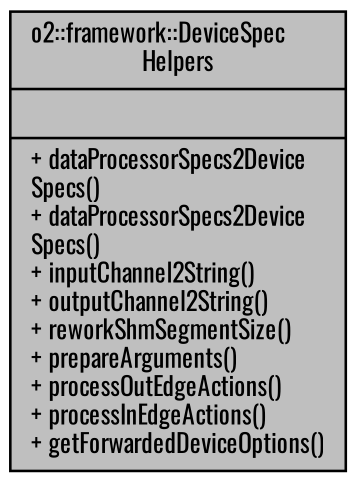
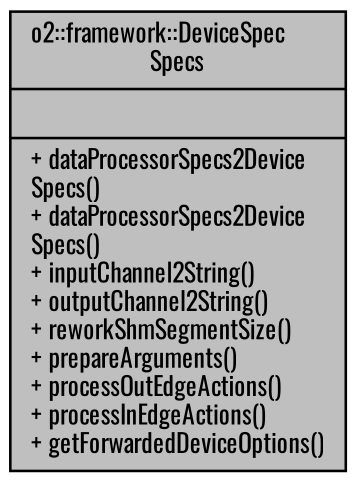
(178, 63) -> (178, 63)
